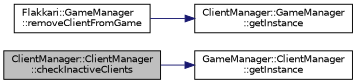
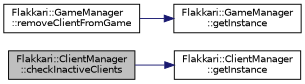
(274, 19) -> (238, 19)
(82, 65) -> (72, 65)
(274, 65) -> (238, 65)
